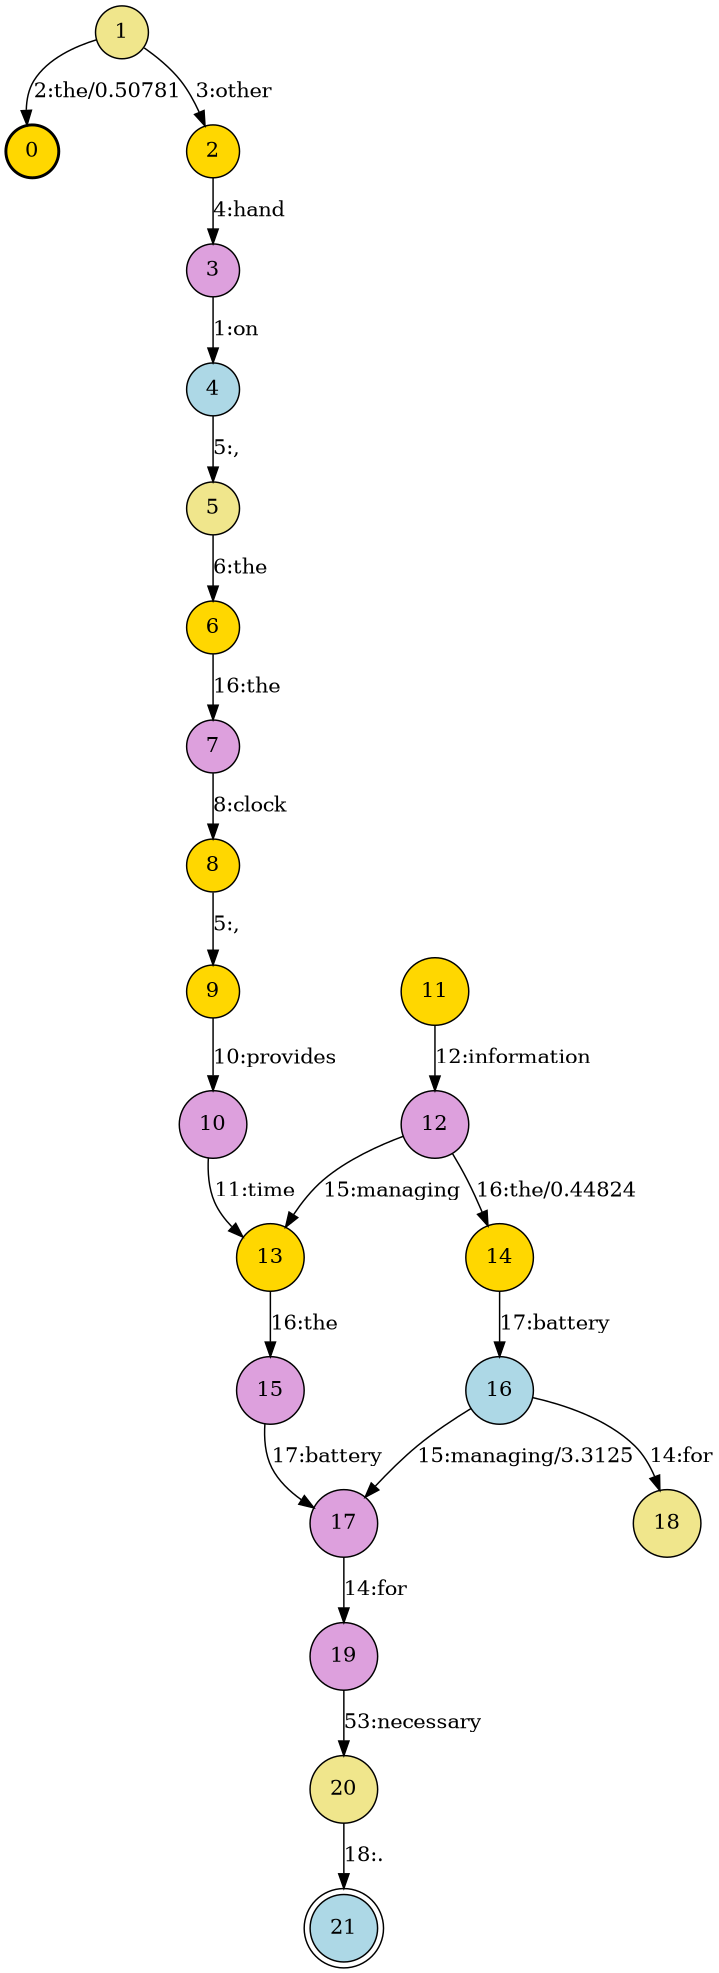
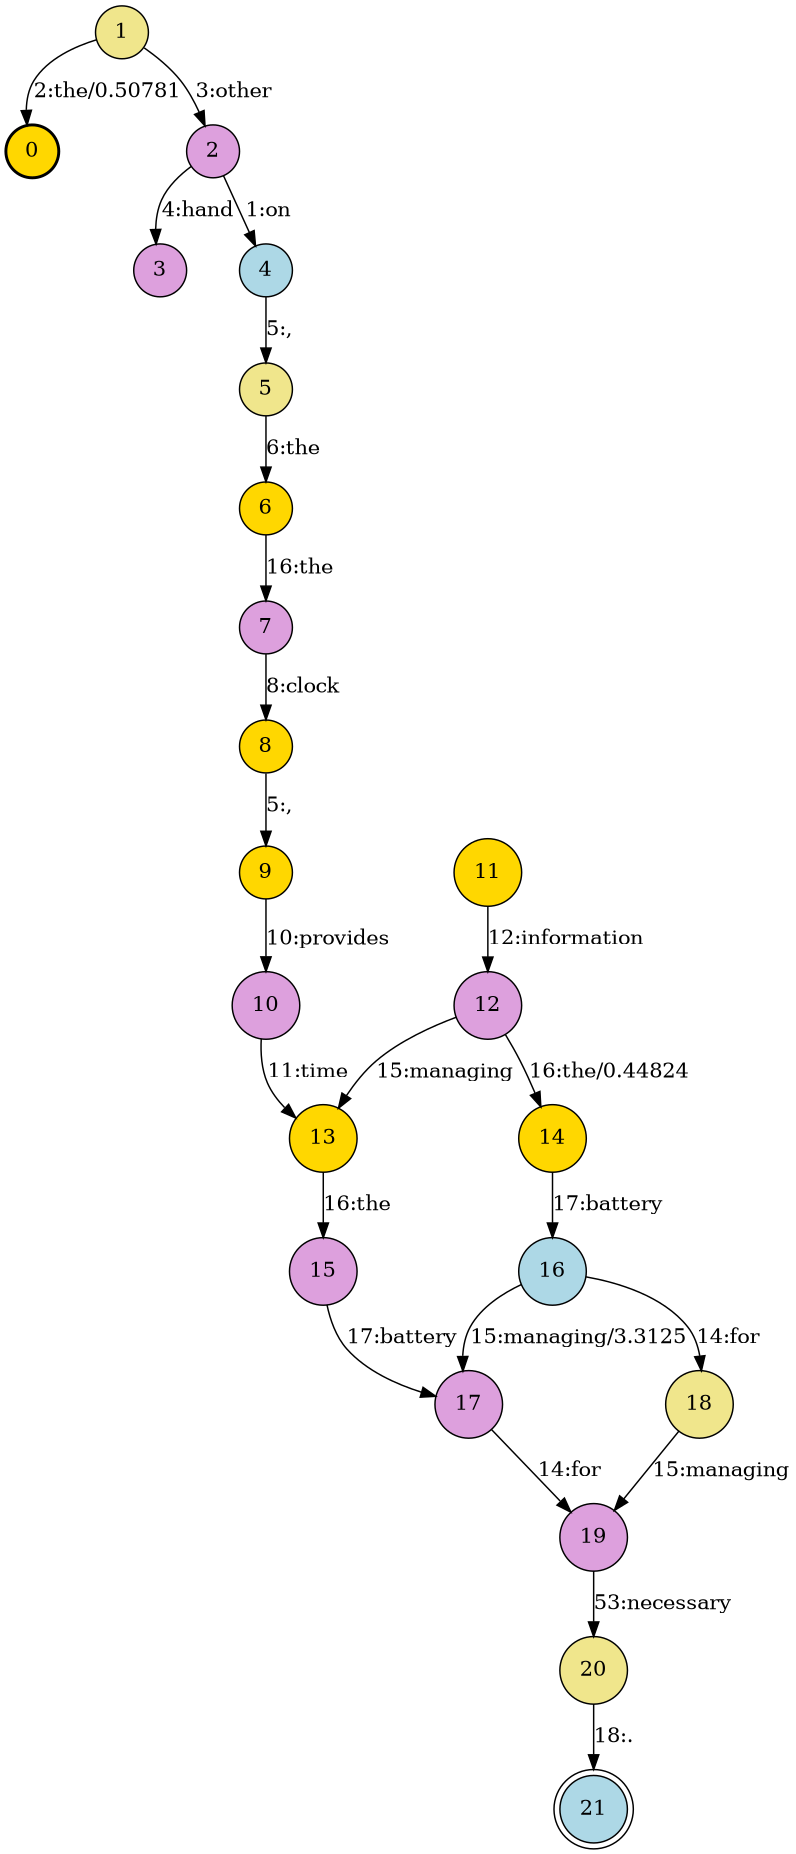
(213, 151) -> (213, 151)
(213, 323) -> (236, 204)
none -> (651, 1465)
